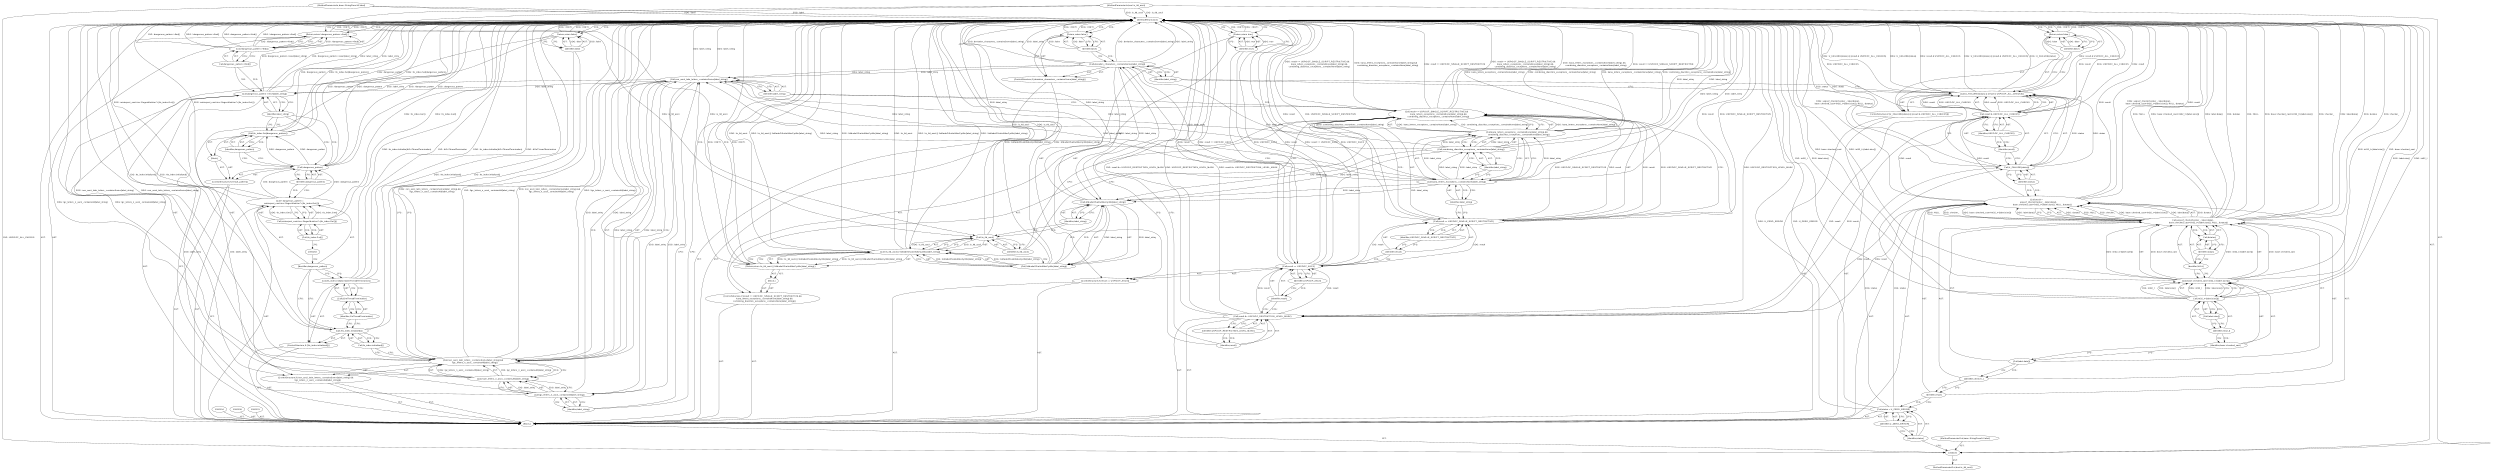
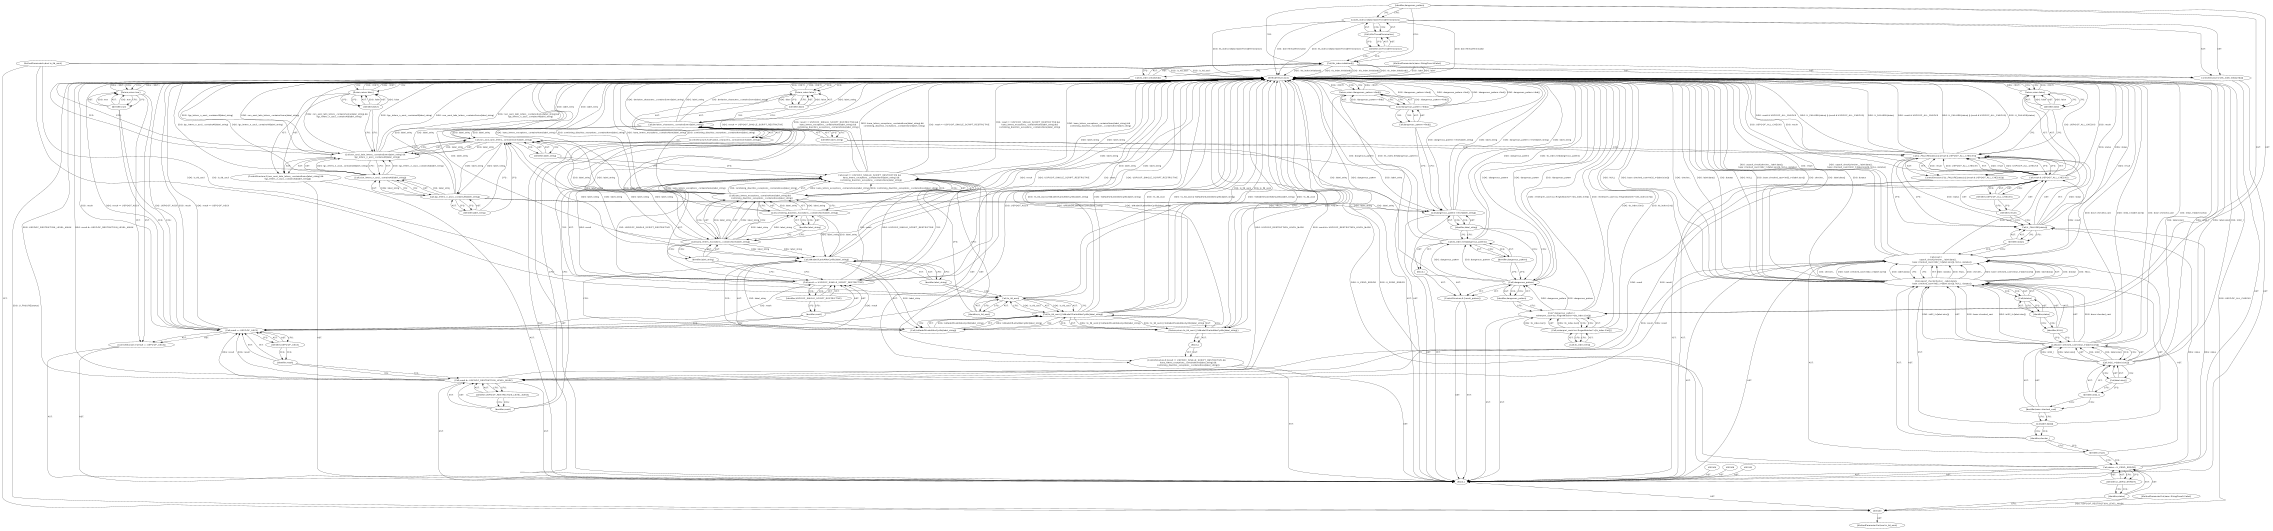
(2432, 245) -> (26, 306)
(312, 252) -> none
(1962, 446) -> (2100, 504)
